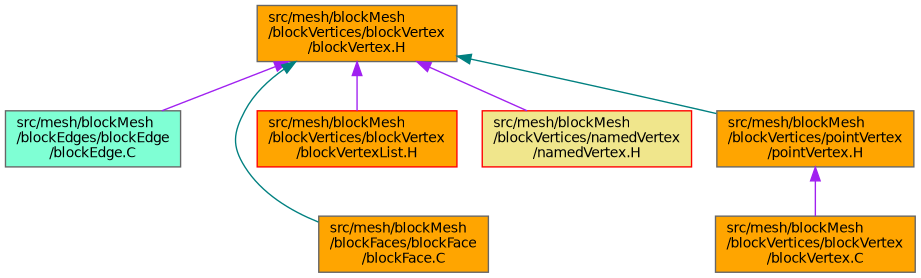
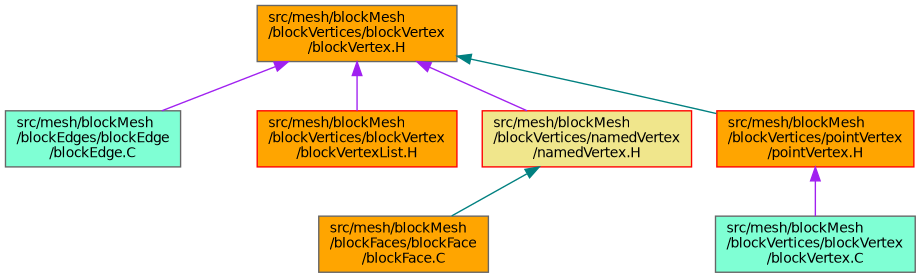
(815, 139) -> (815, 139)
(239, 156) -> (489, 195)
(815, 244) -> (815, 244)
